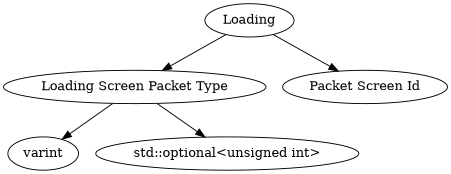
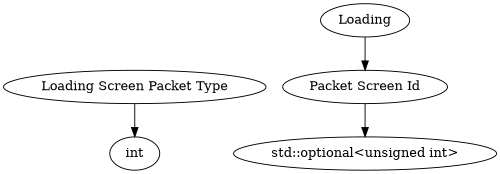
(198, 50) -> none
(177, 117) -> (365, 116)
(43, 154) -> (135, 154)
